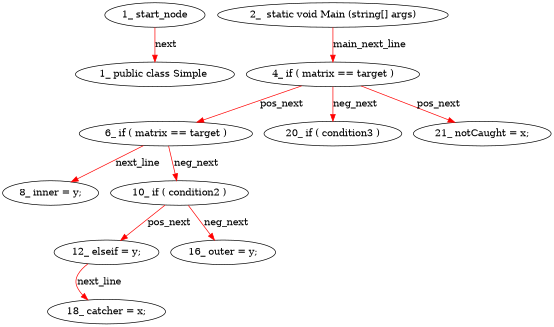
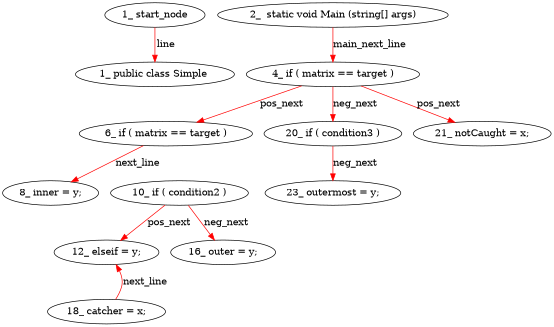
(166, 45) -> (166, 45)
(172, 160) -> none
none -> (333, 193)
(76, 278) -> (122, 286)
